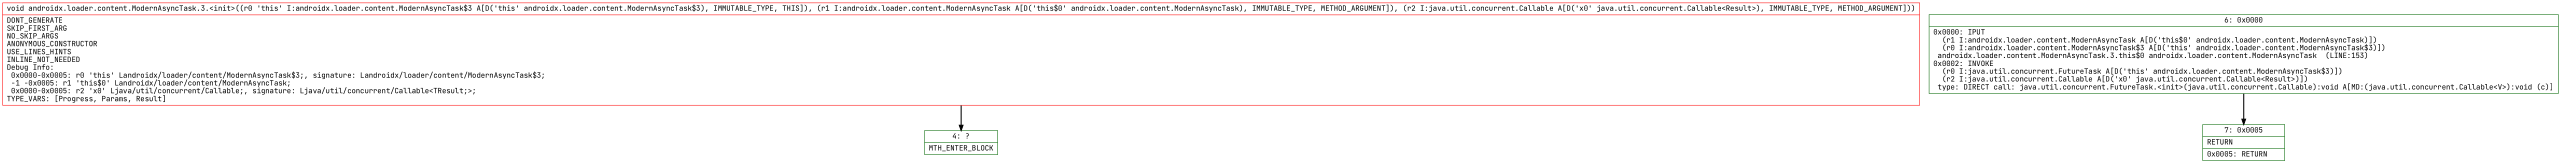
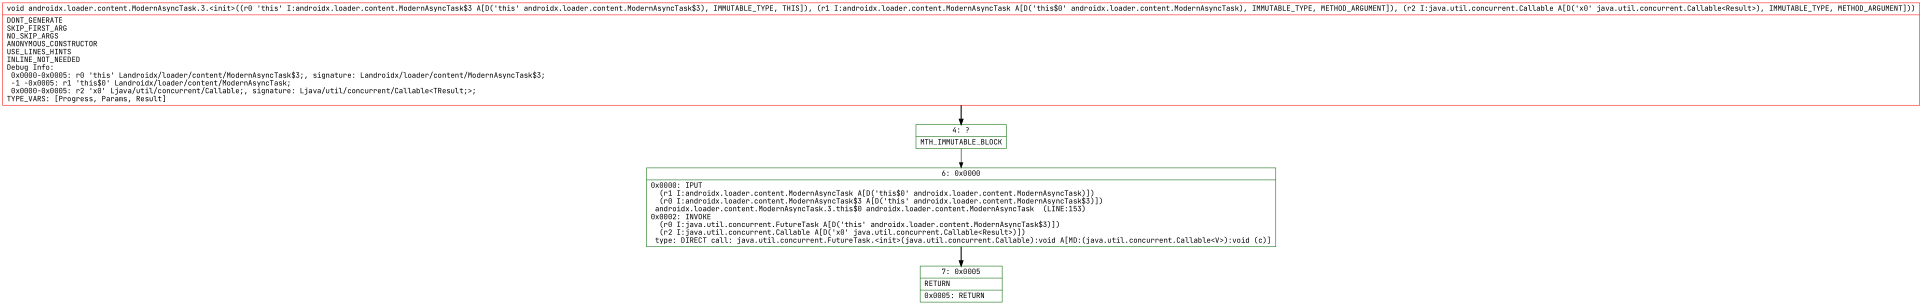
(961, 148) -> (961, 142)
none -> (961, 156)
